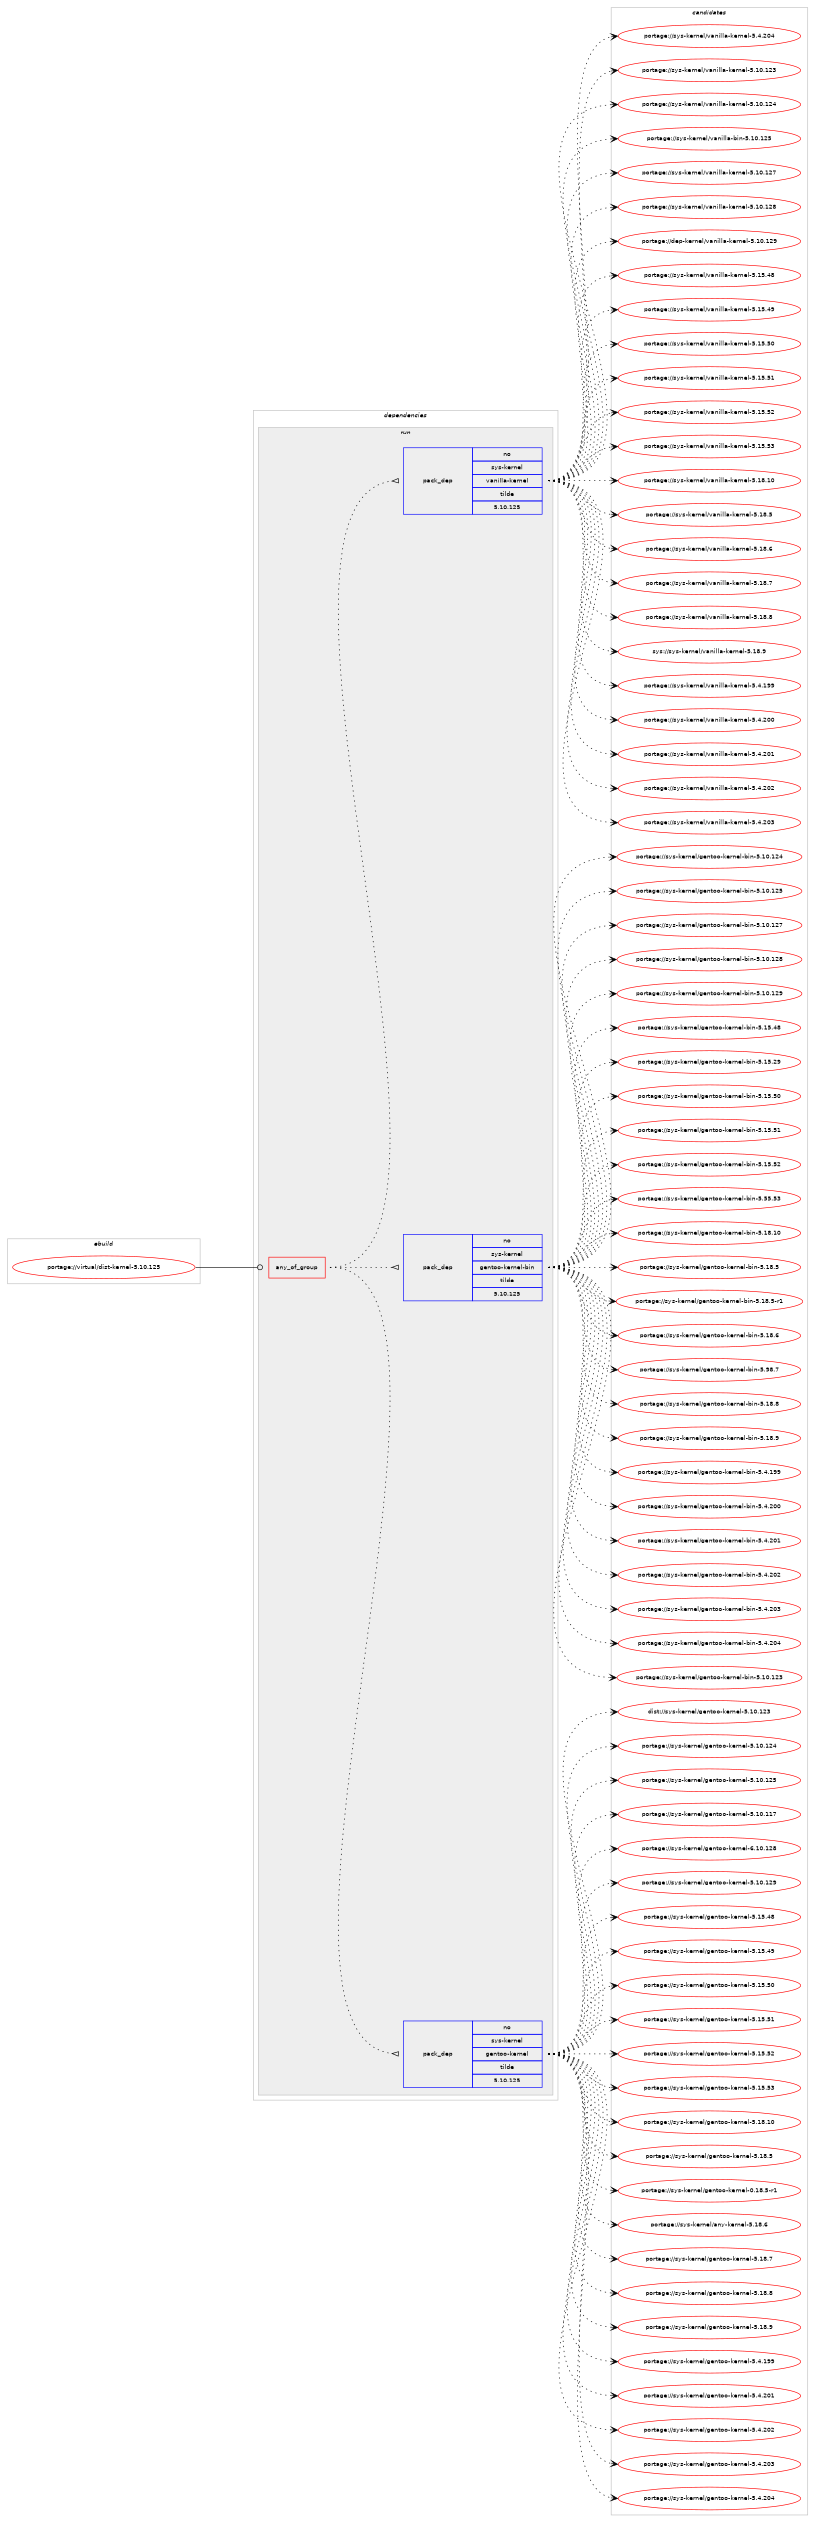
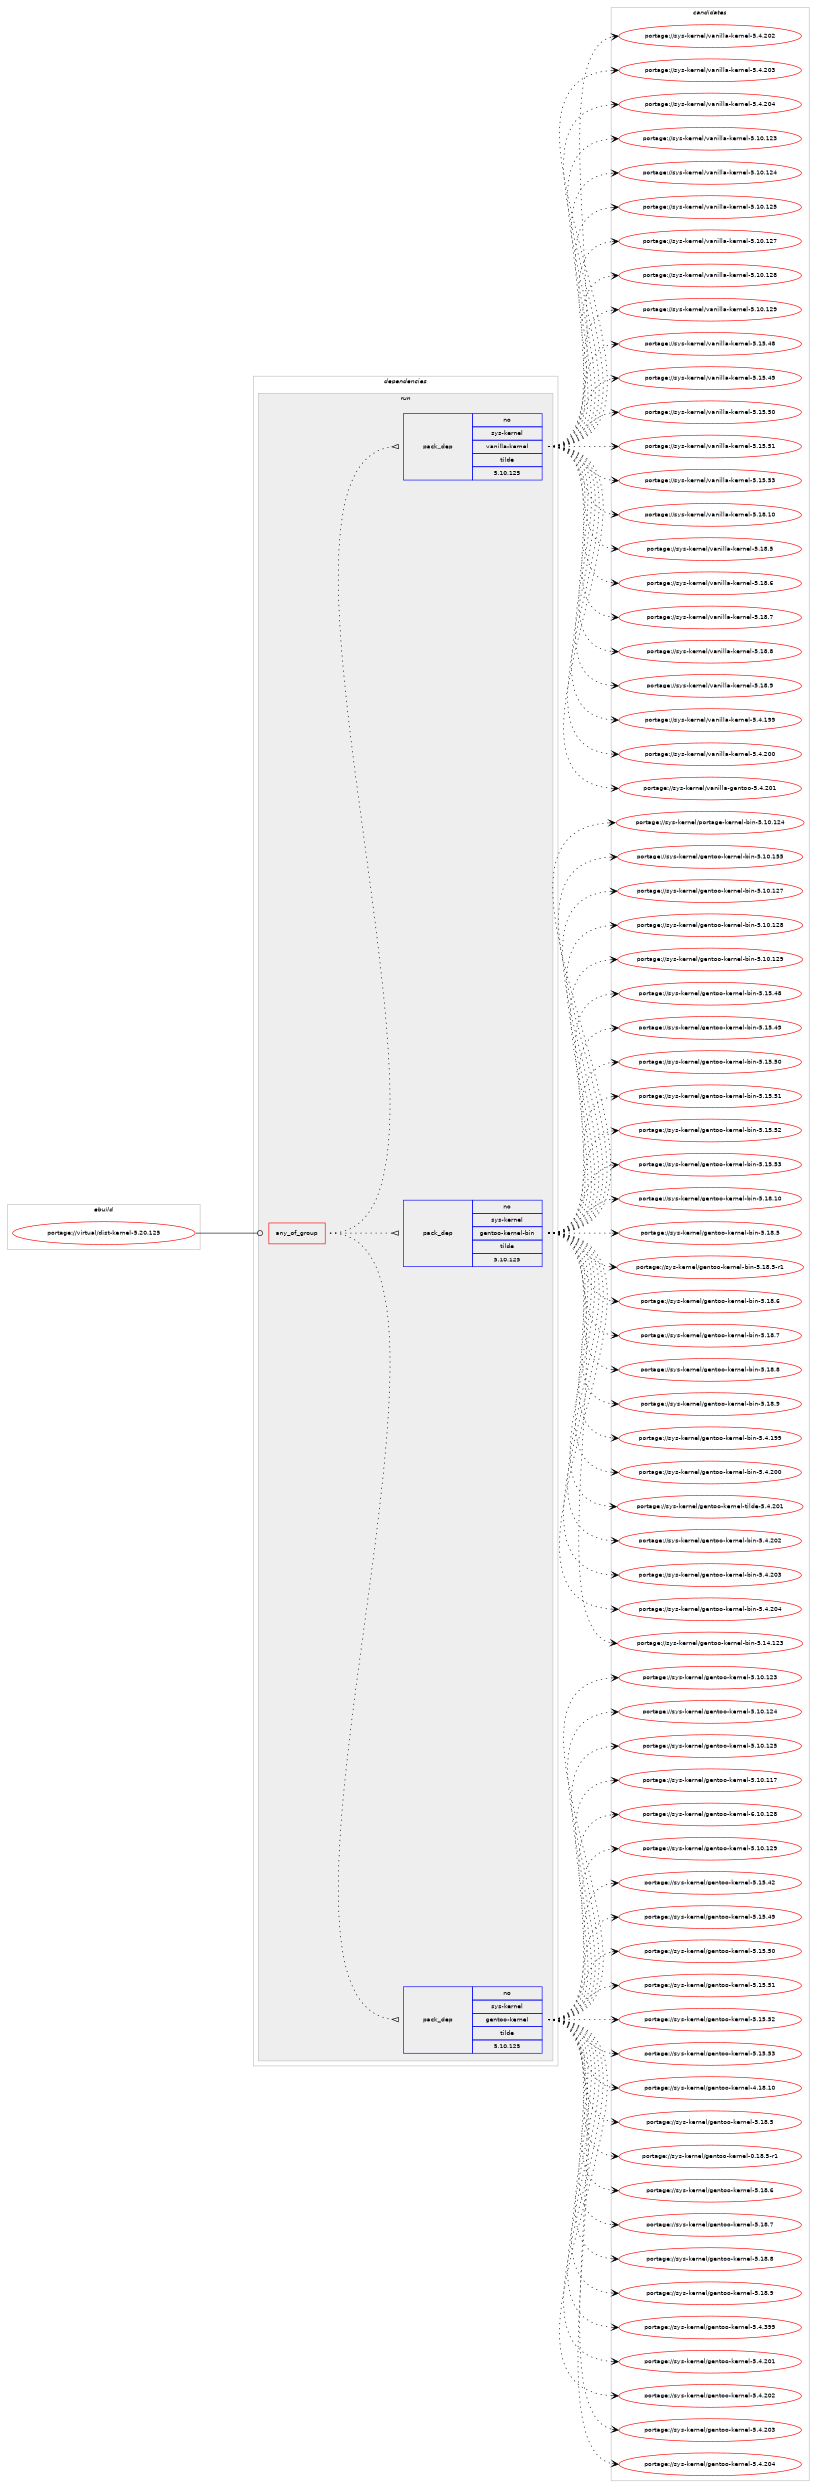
(709, 139) -> (710, 207)
(709, 241) -> (710, 310)
(709, 412) -> none
(709, 652) -> (710, 686)
(709, 754) -> (710, 788)
(709, 857) -> (710, 823)
(709, 891) -> (710, 857)
(709, 1062) -> (710, 1028)
(709, 1199) -> (710, 1165)
(104, 1267) -> (104, 1233)
(709, 1370) -> (710, 1336)
(709, 1541) -> (710, 1507)
(709, 1678) -> (710, 1644)
(709, 1712) -> (710, 1678)
(709, 1917) -> (710, 1883)
(709, 2122) -> (710, 2088)
(709, 2225) -> (710, 2191)
(709, 2362) -> (710, 2328)
